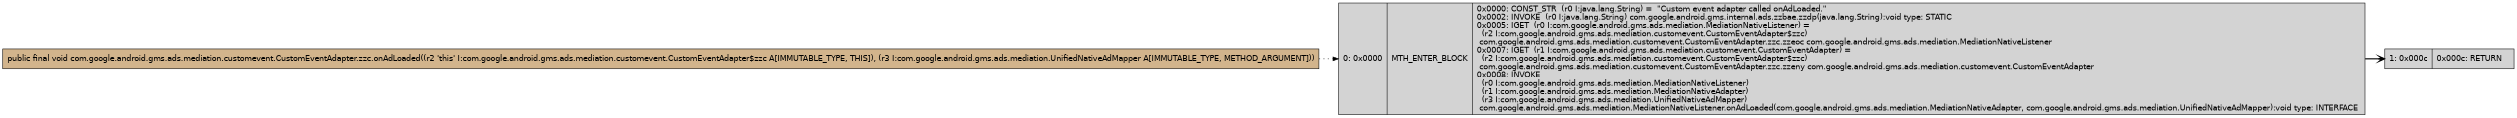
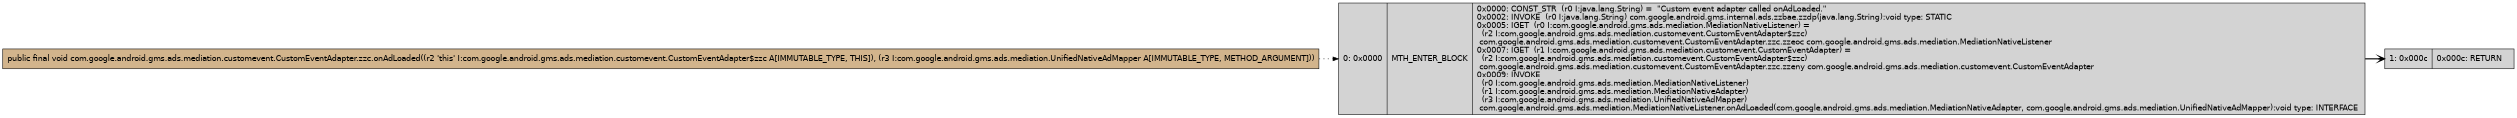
(1511, 75) -> (1511, 75)
